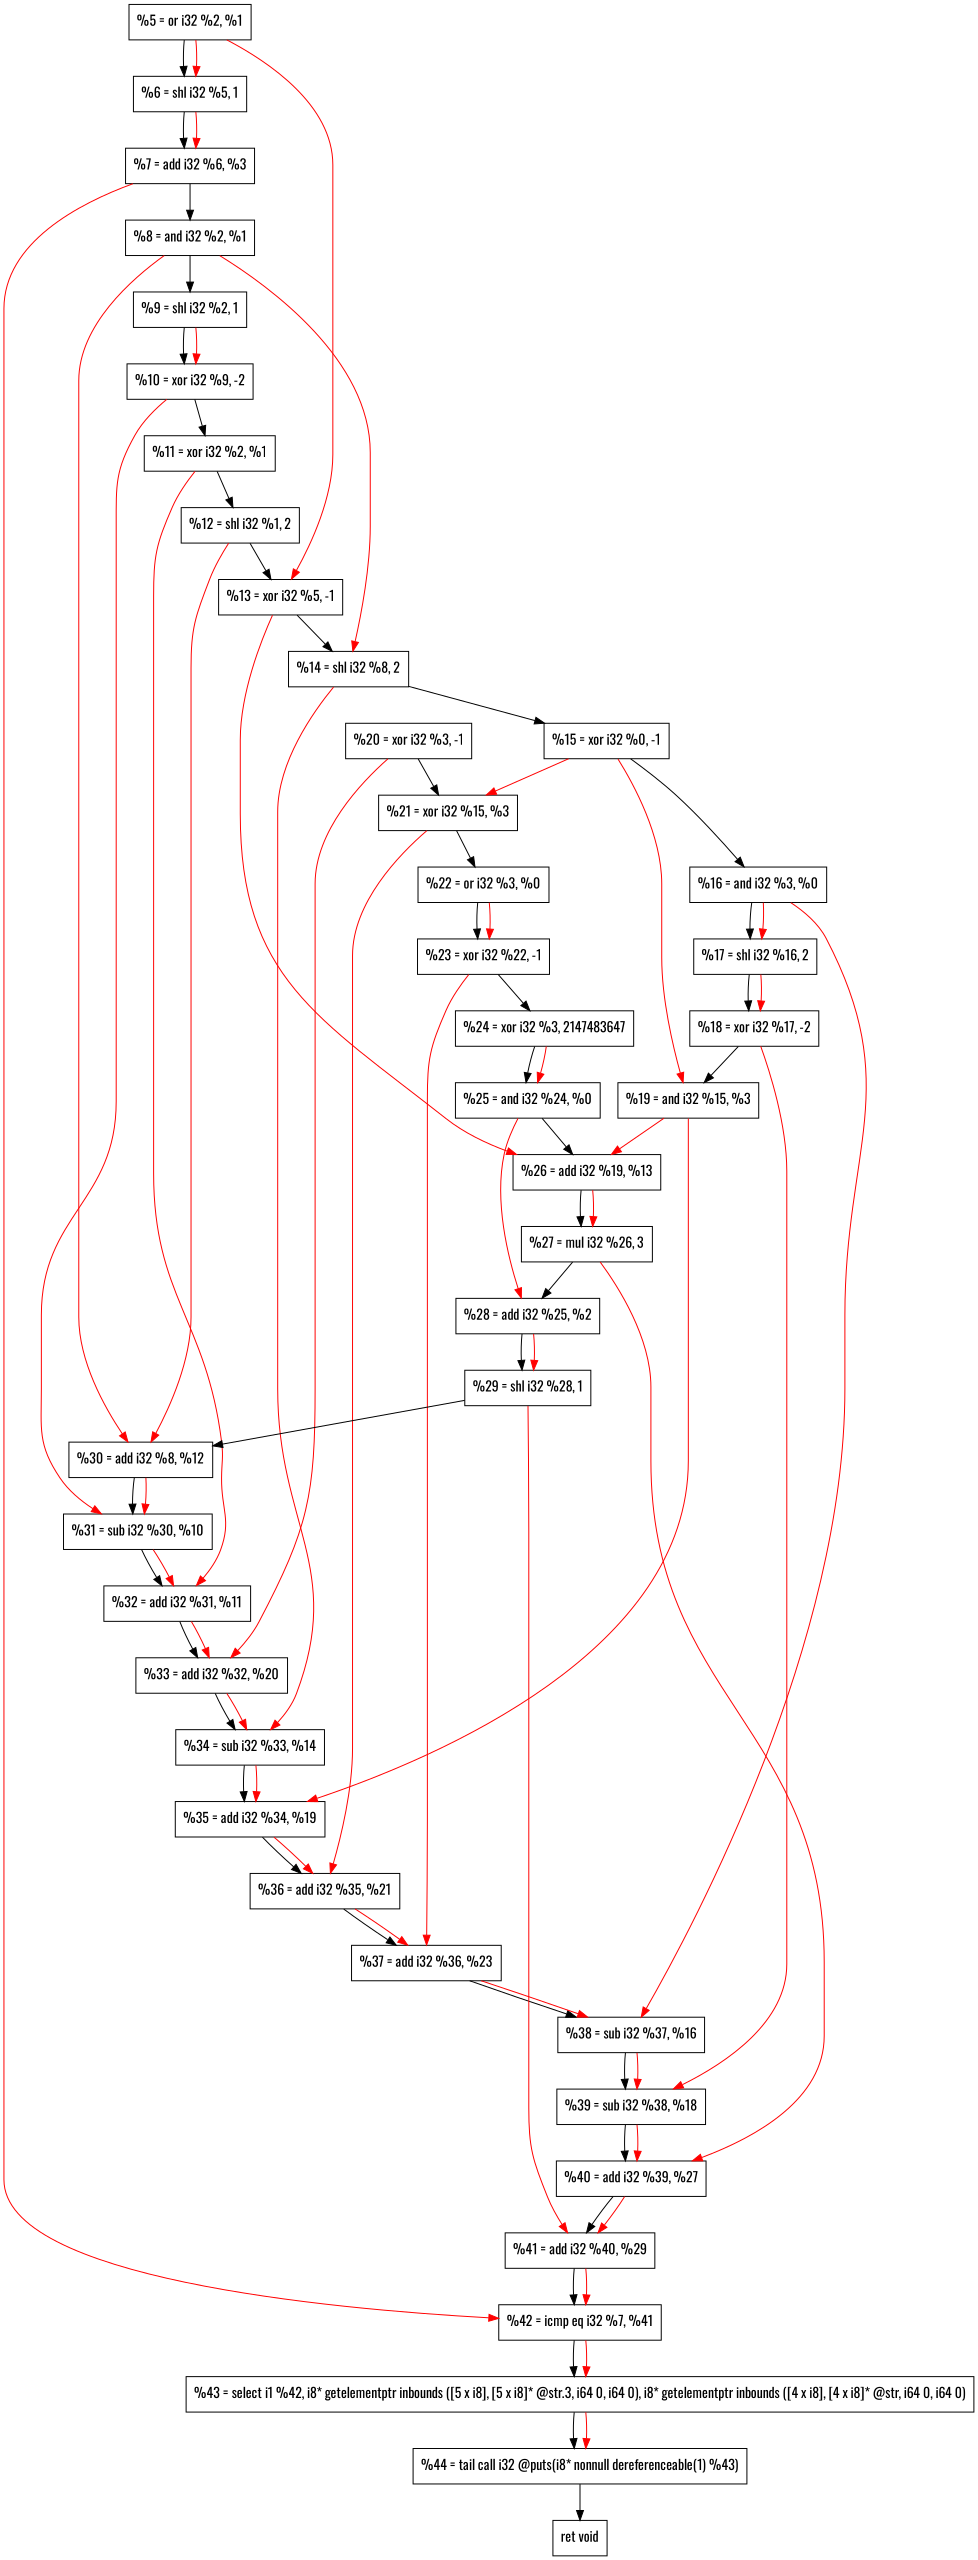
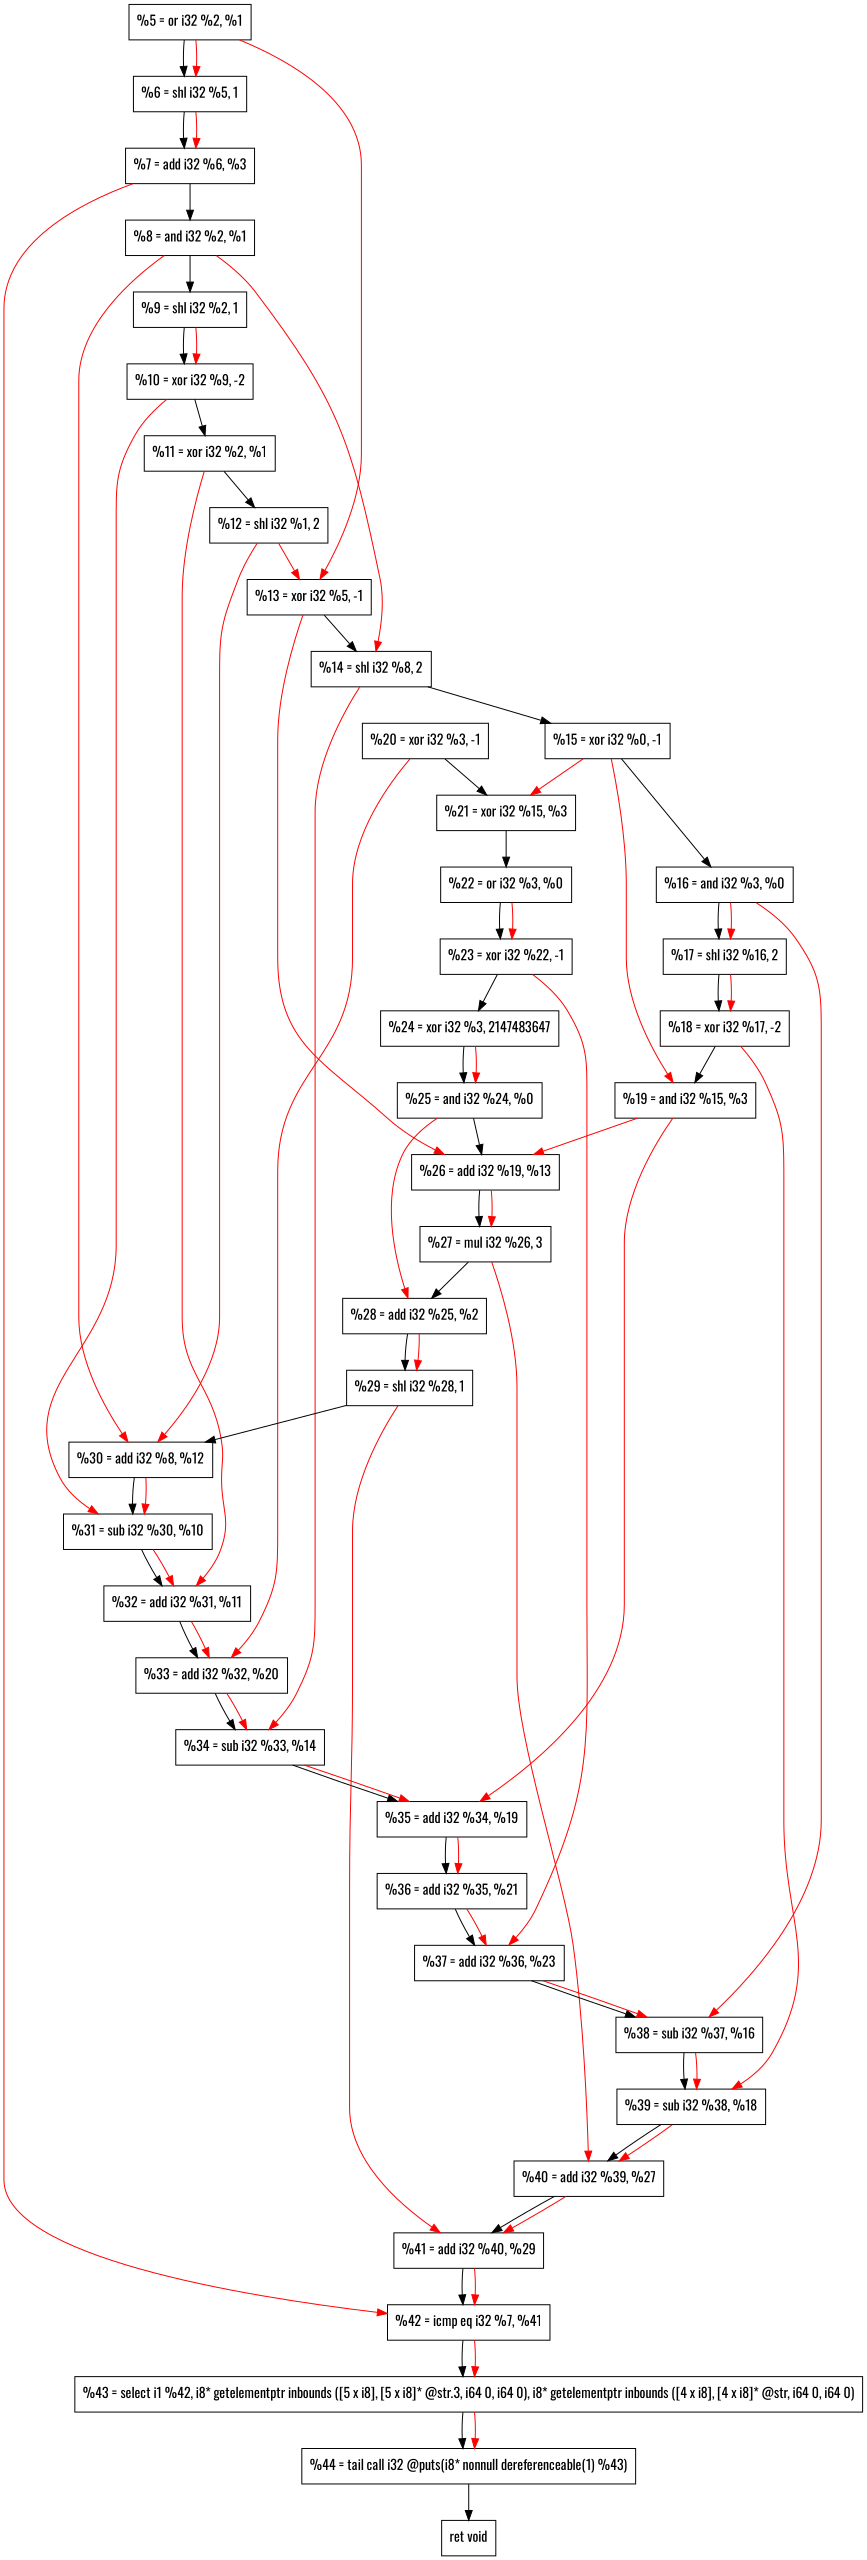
(258, 557) -> (287, 557)
(353, 1336) -> none
